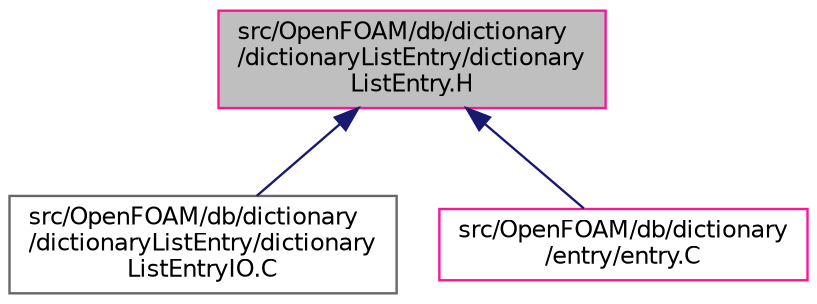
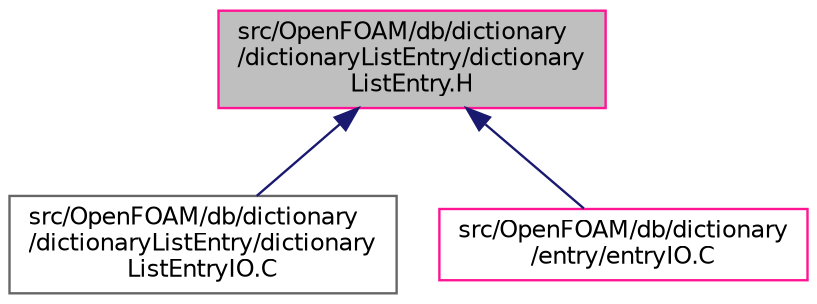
(623, 245) -> (623, 245)
